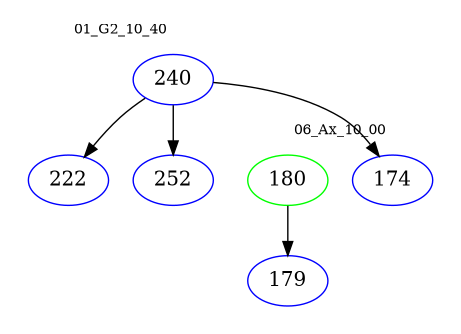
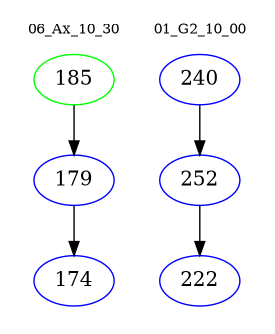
(121, 30) -> (201, 30)
(298, 99) -> (74, 224)
(117, 120) -> (200, 224)
(340, 131) -> (74, 30)
(288, 180) -> (74, 80)
